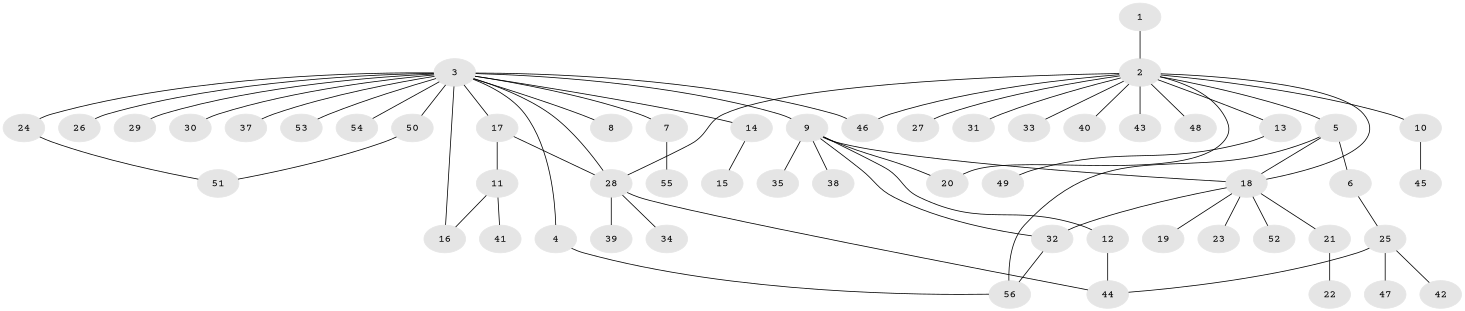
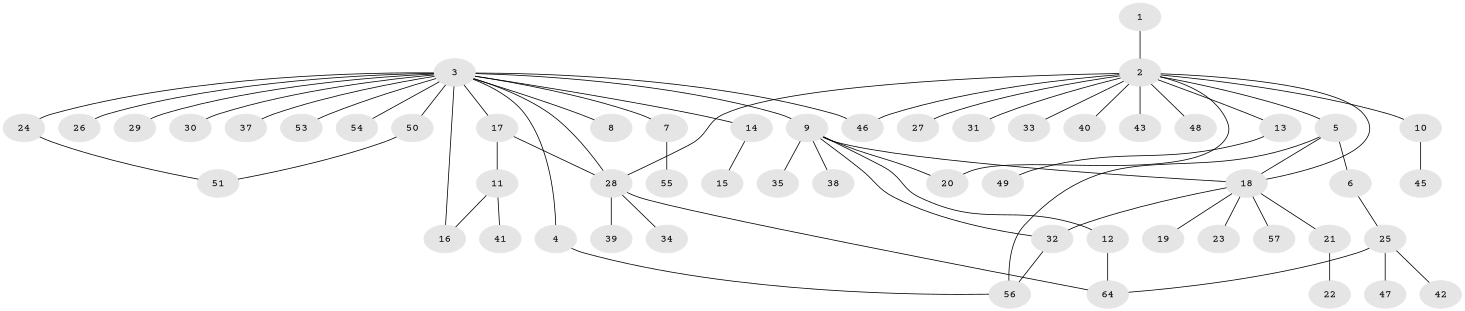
(1274, 239) -> (1274, 239)
(1108, 294) -> (1108, 294)
